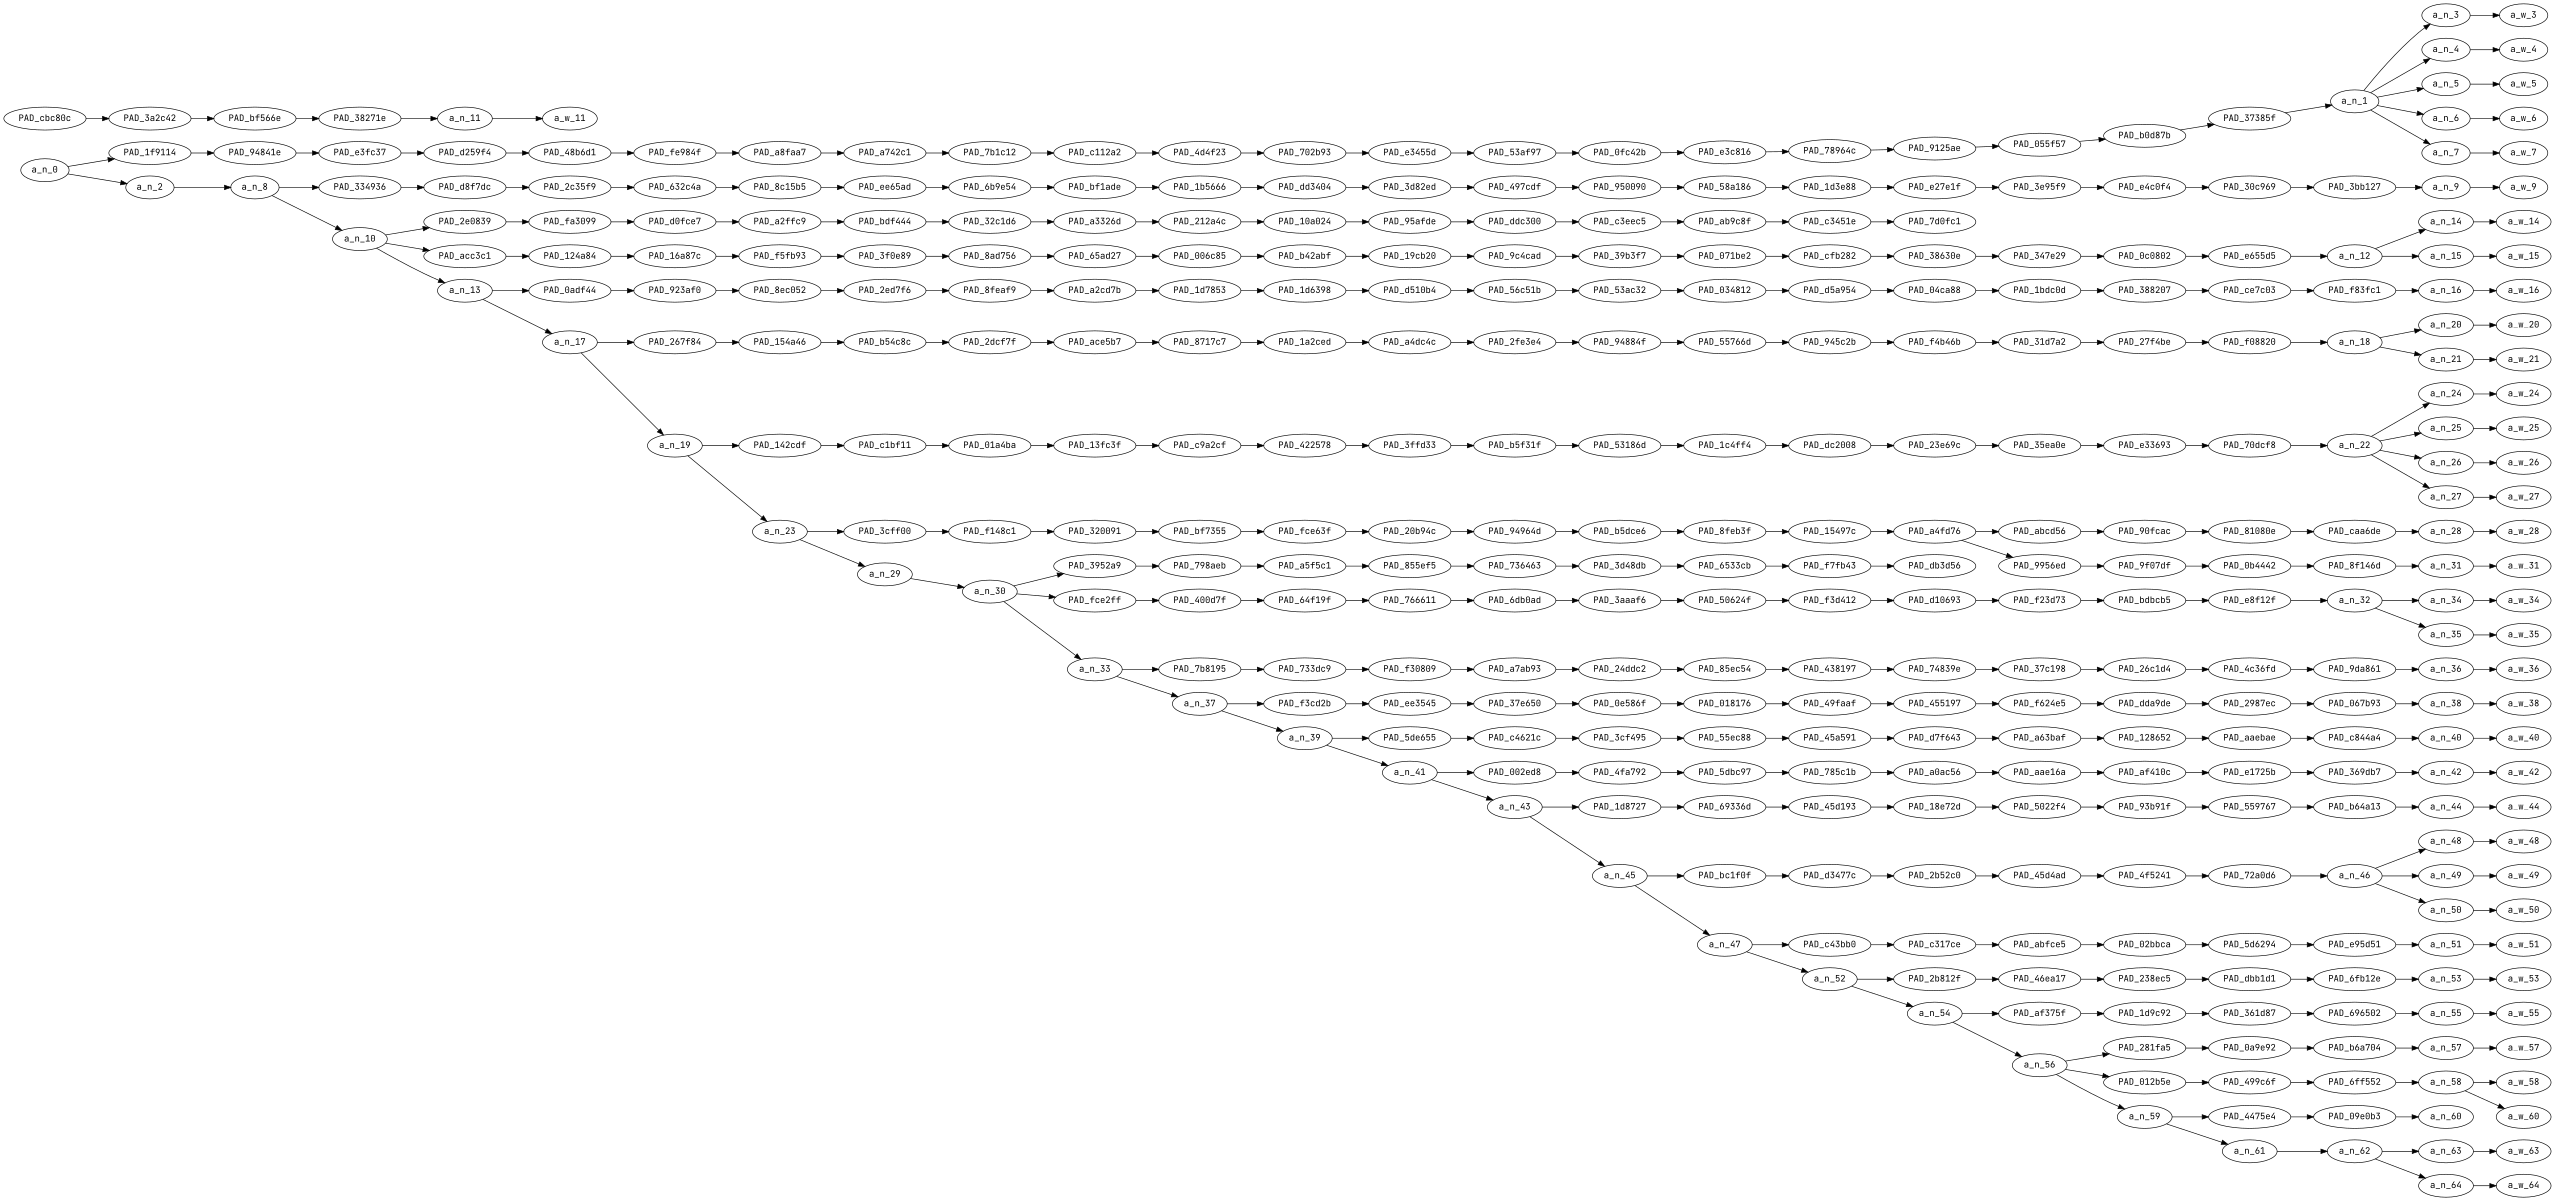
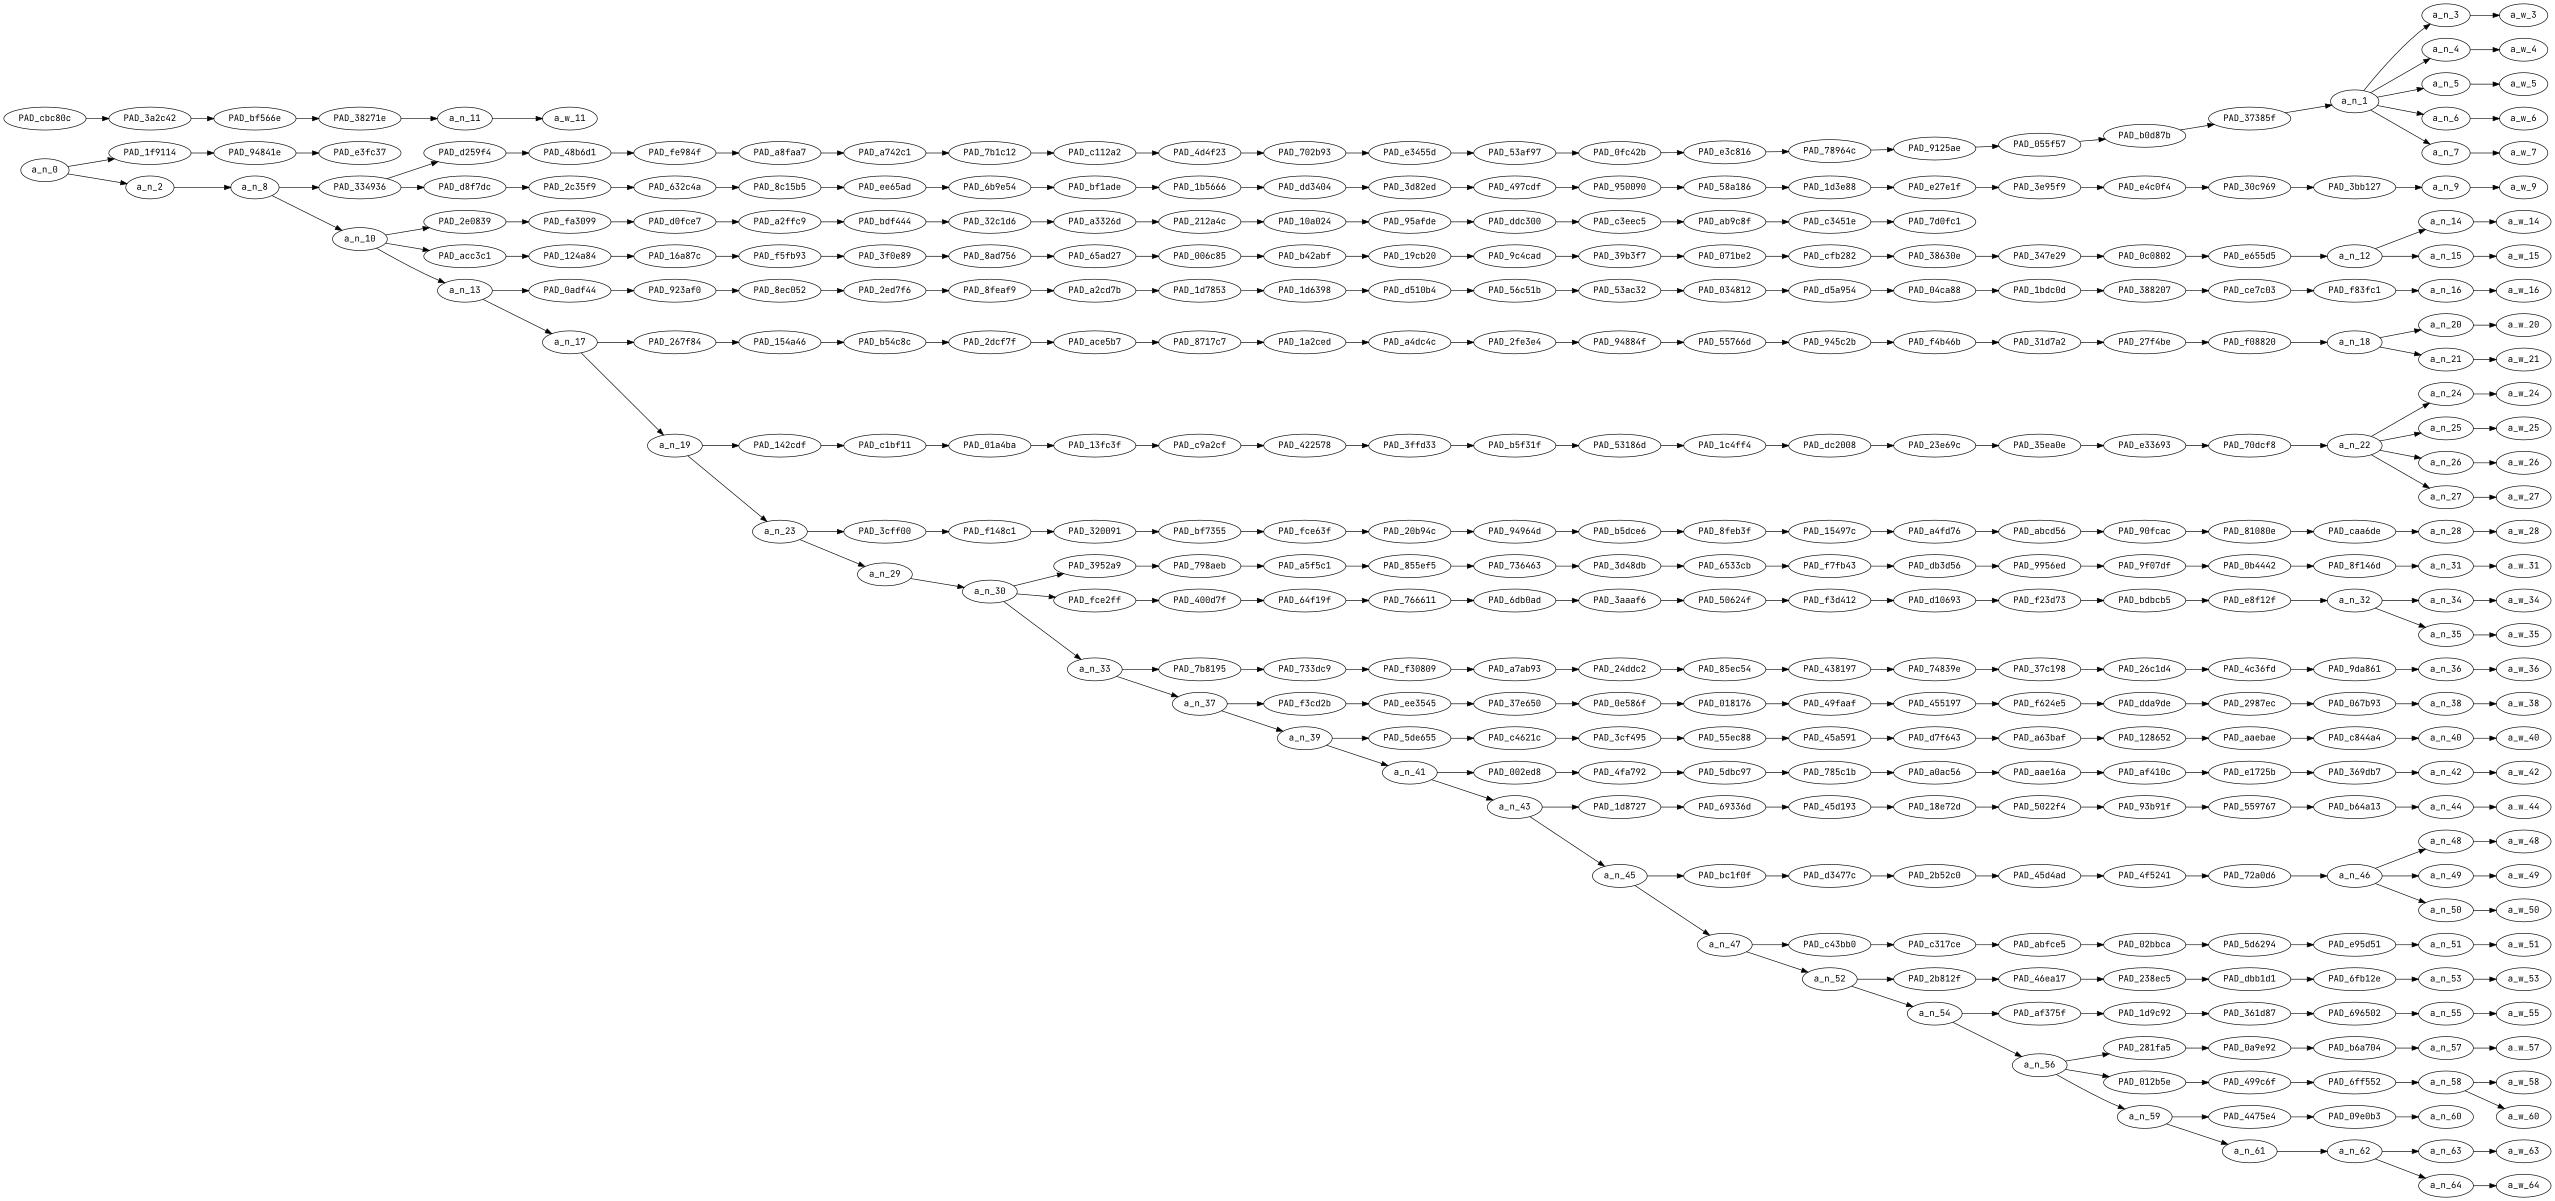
(409, 153) -> (409, 171)
(1984, 548) -> (1984, 566)
